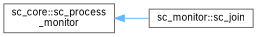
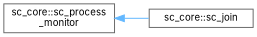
(201, 18) -> (201, 18)
